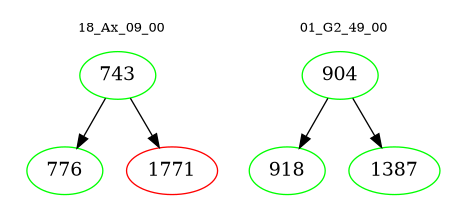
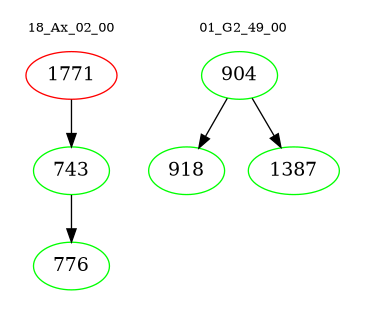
(122, 28) -> (71, 28)
(141, 117) -> (71, 117)
